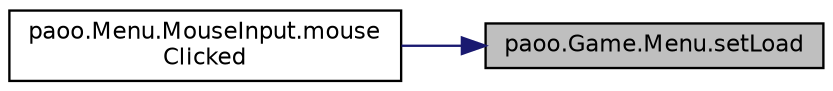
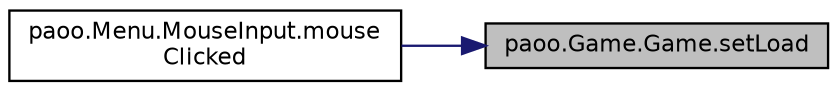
(654, 46) -> (657, 46)
